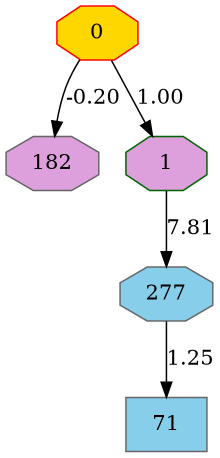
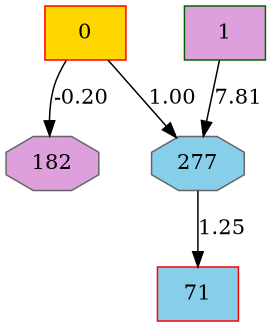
(97, 33) -> (85, 33)
(128, 92) -> (137, 93)
(166, 164) -> (225, 33)
(166, 424) -> (198, 294)
